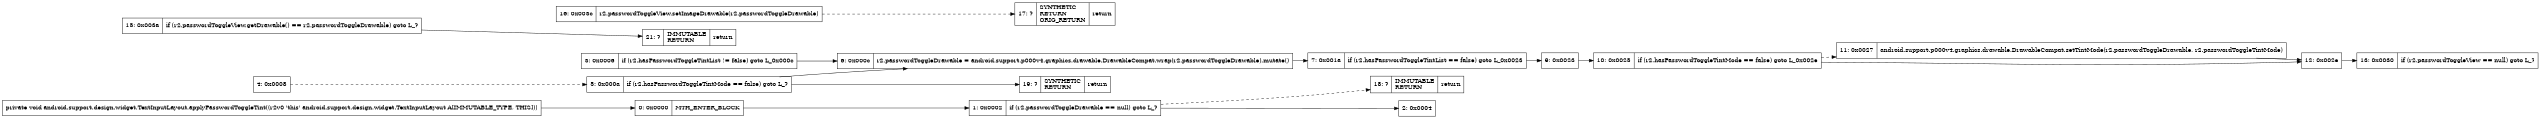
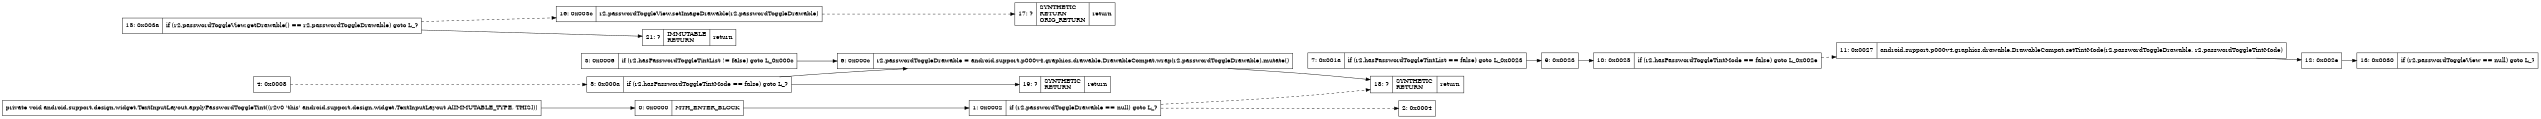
none -> (487, 20)
(1298, 61) -> (1297, 73)
(2059, 65) -> none
(1415, 81) -> (1414, 81)
(1278, 108) -> (1278, 108)
